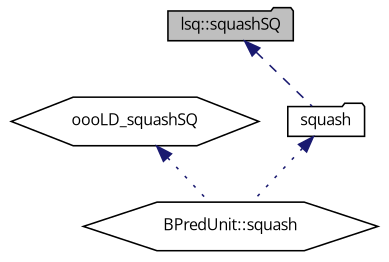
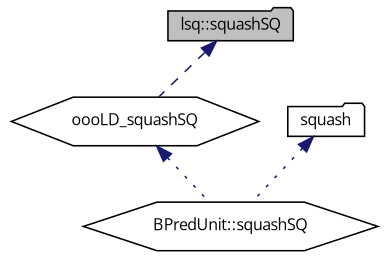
(284, 79) -> (182, 75)
(231, 226) -> (231, 226)
